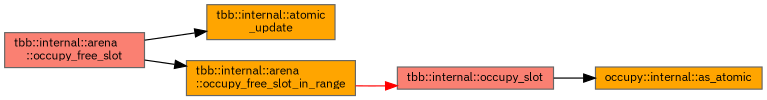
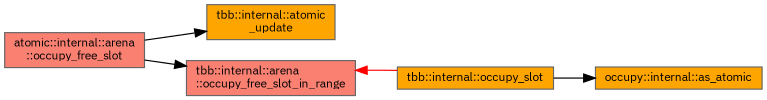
(75, 50) -> (75, 50)
(271, 78) -> (271, 78)
(475, 78) -> (475, 78)
(370, 86) -> (382, 70)
